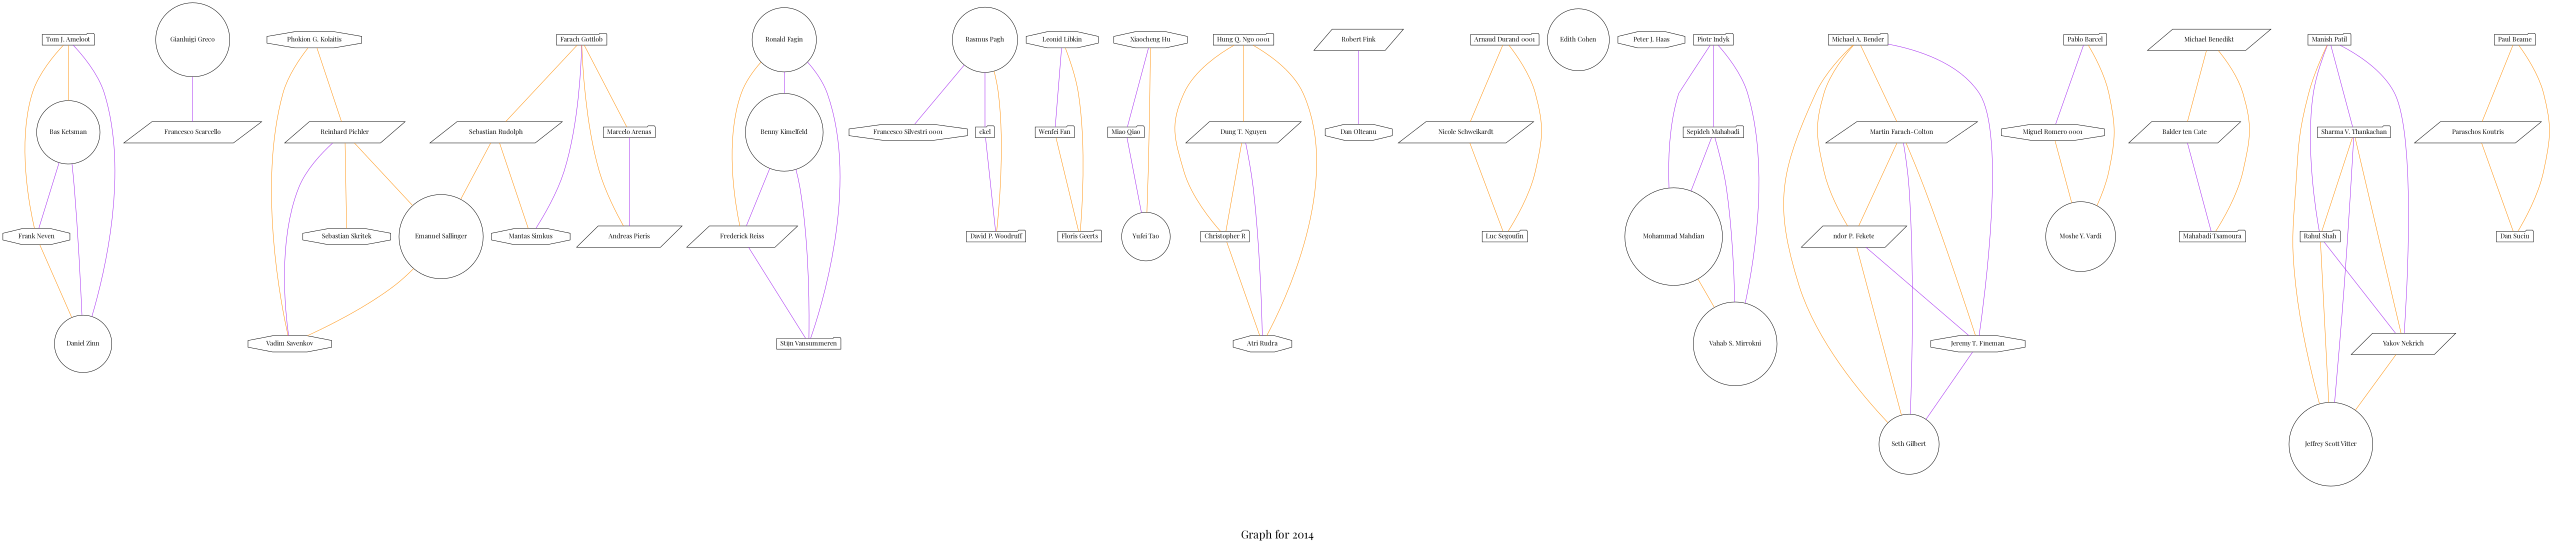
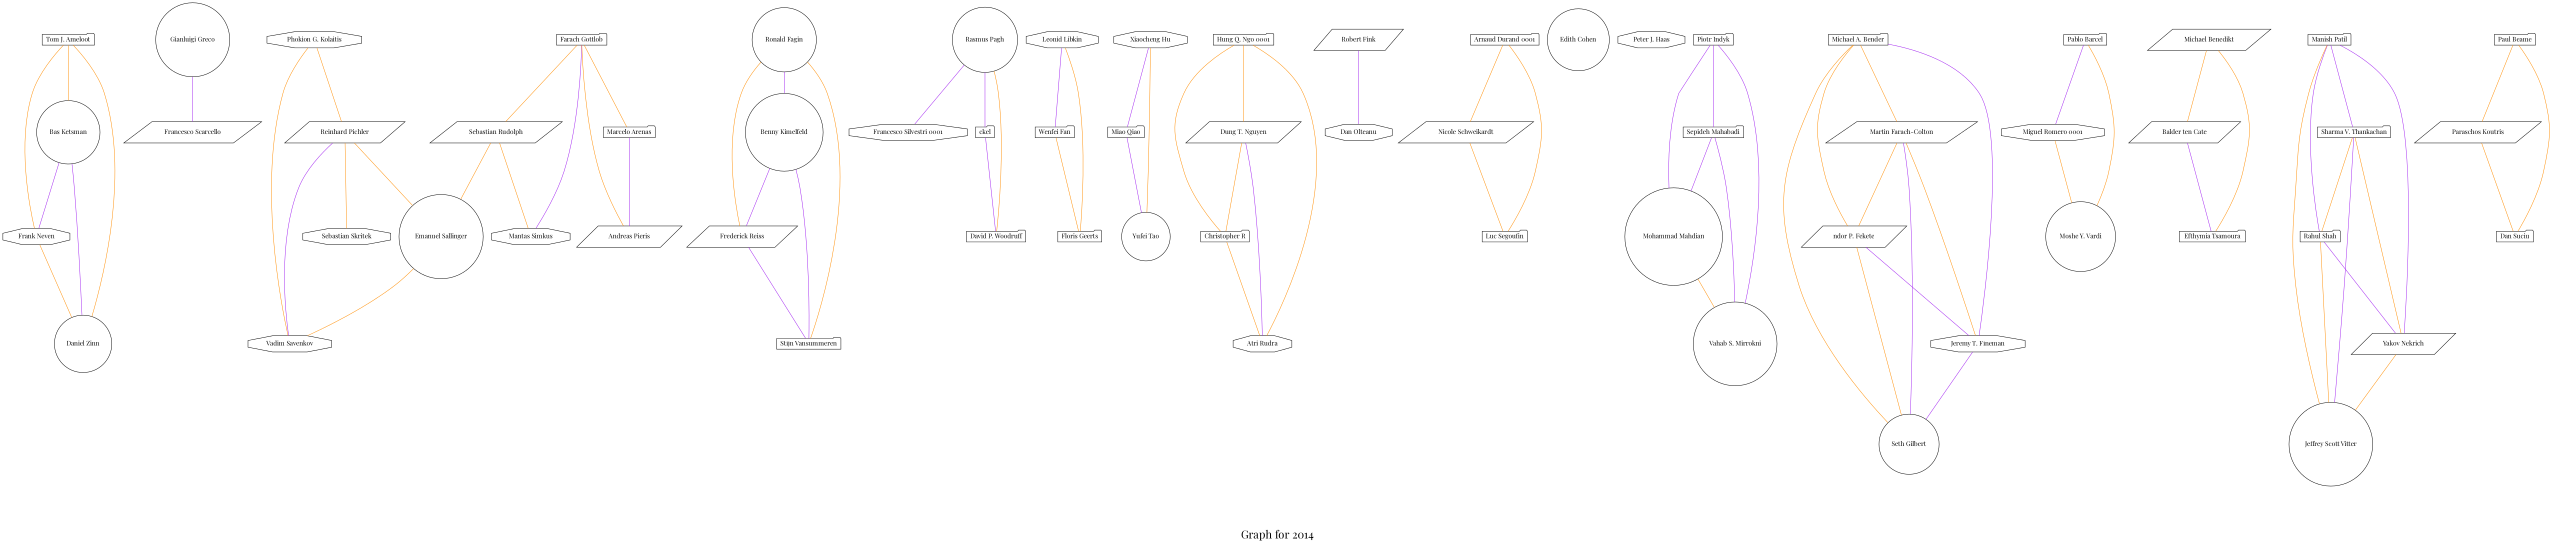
(115, 177) -> (115, 177)
(839, 198) -> (839, 198)
(2212, 237) -> (2212, 237)
